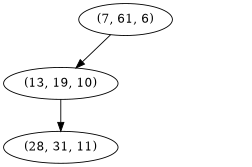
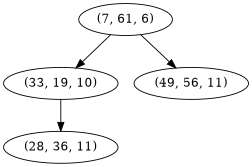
(61, 83) -> (61, 83)
none -> (191, 83)
(61, 147) -> (61, 147)
